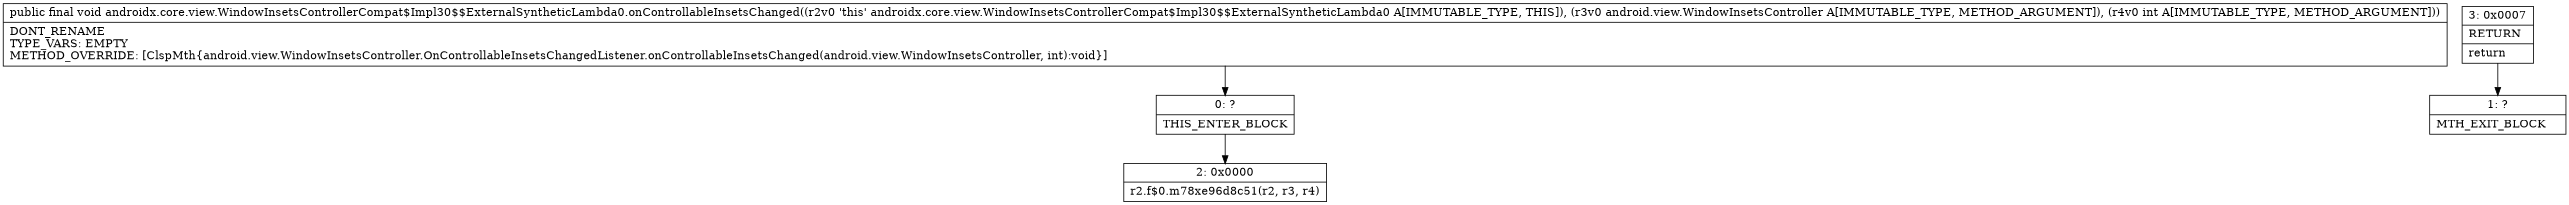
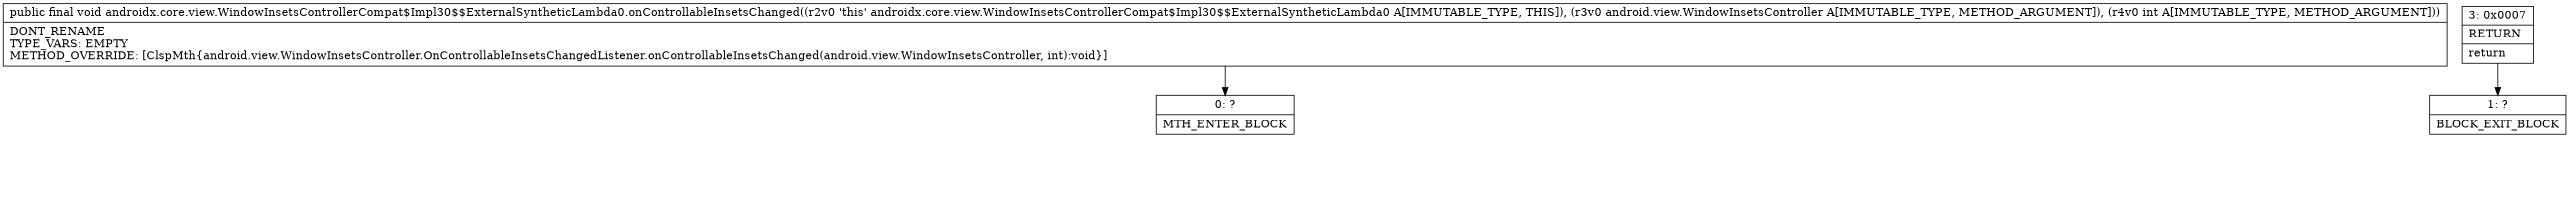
(1225, 124) -> (1225, 124)
(2491, 124) -> (2498, 124)
(1225, 182) -> none
